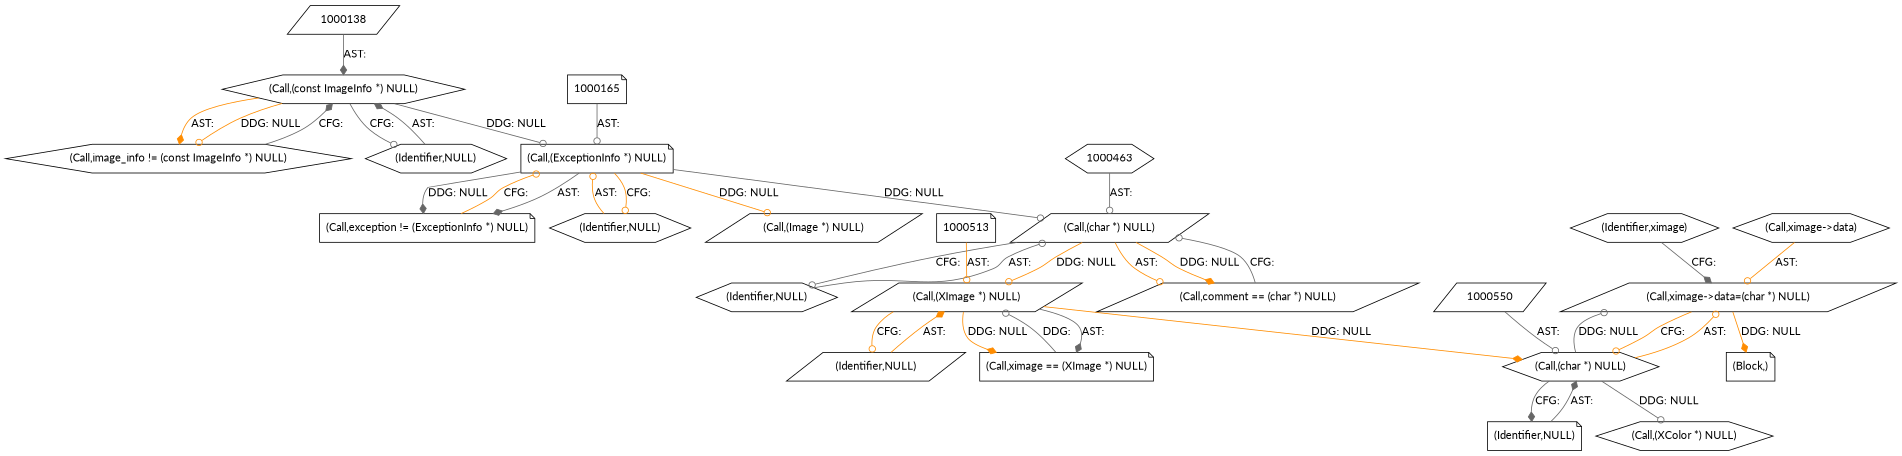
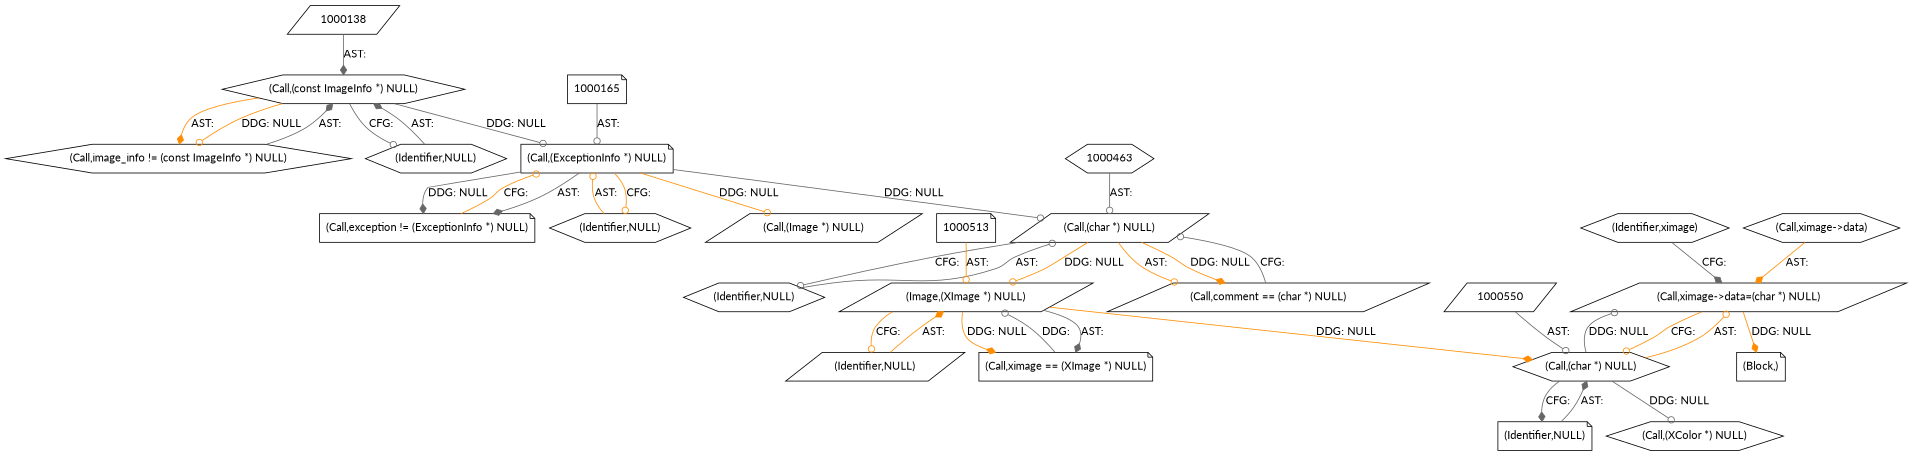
(333, 124) -> (332, 124)
(1772, 261) -> (1784, 260)
(967, 297) -> (966, 297)
